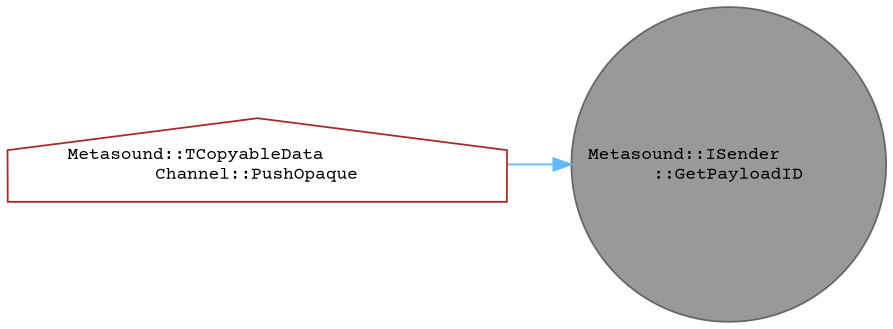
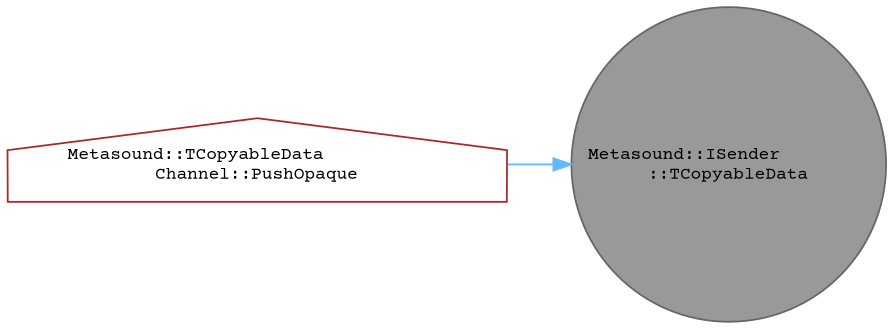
(729, 164) -> (729, 164)
